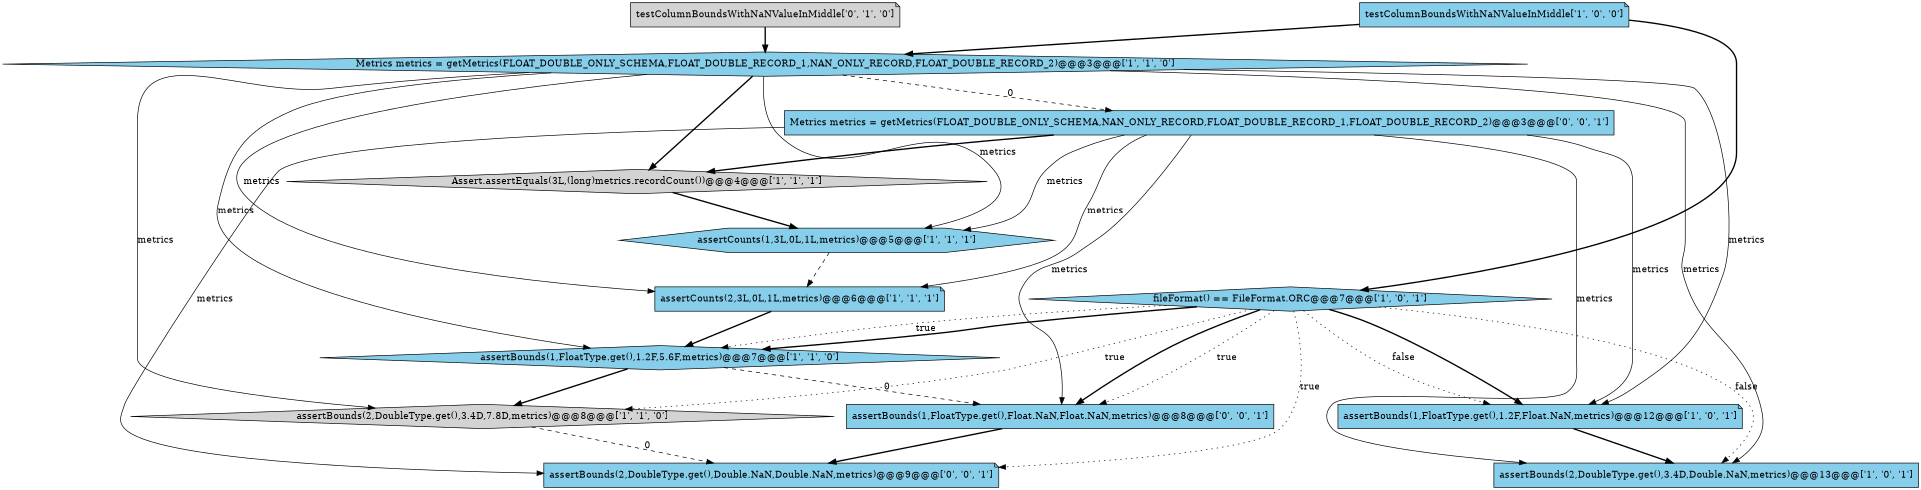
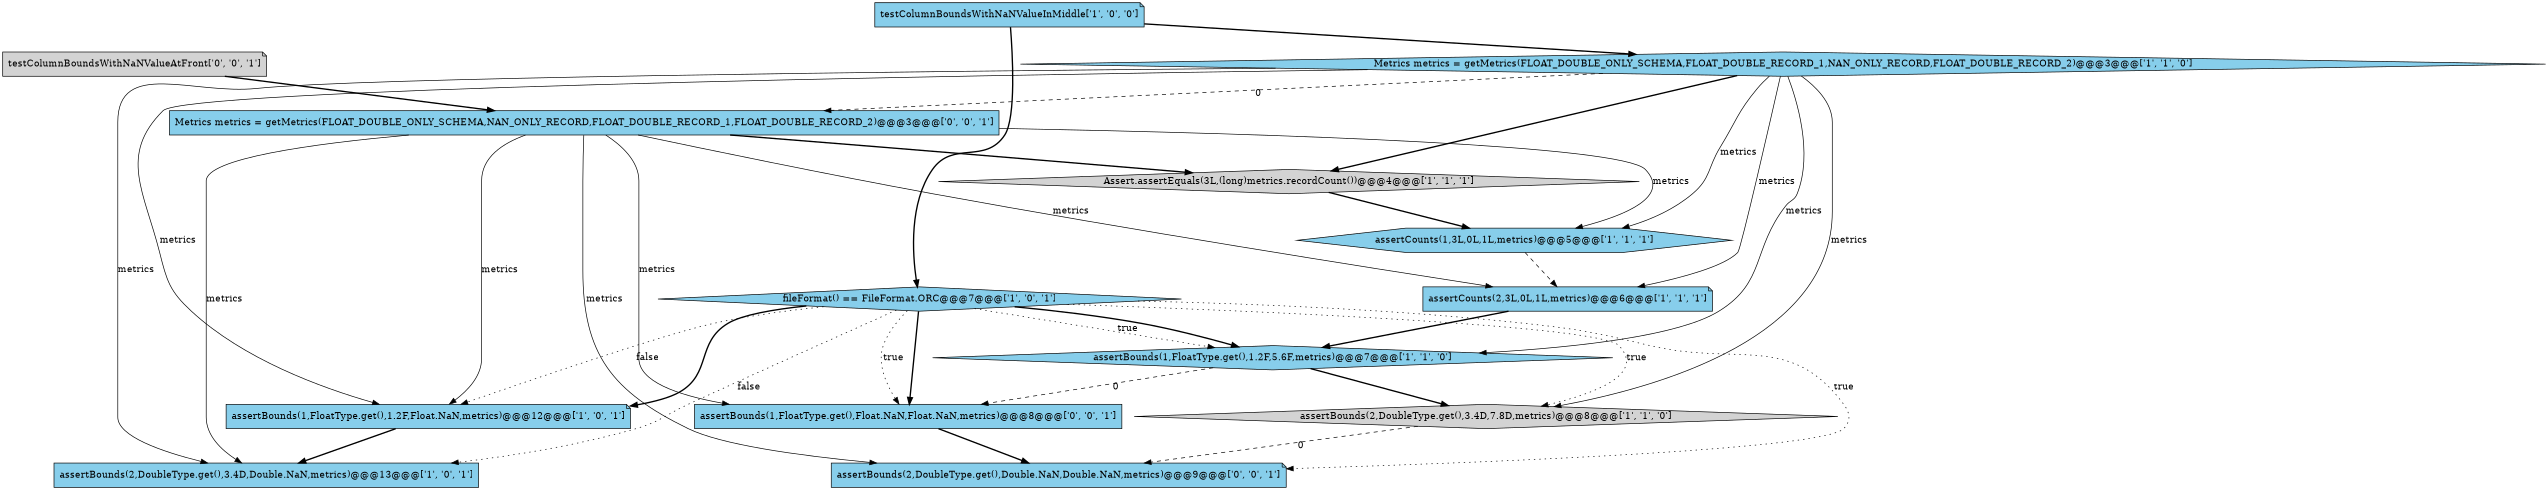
(765, 15) -> none
none -> (135, 64)
